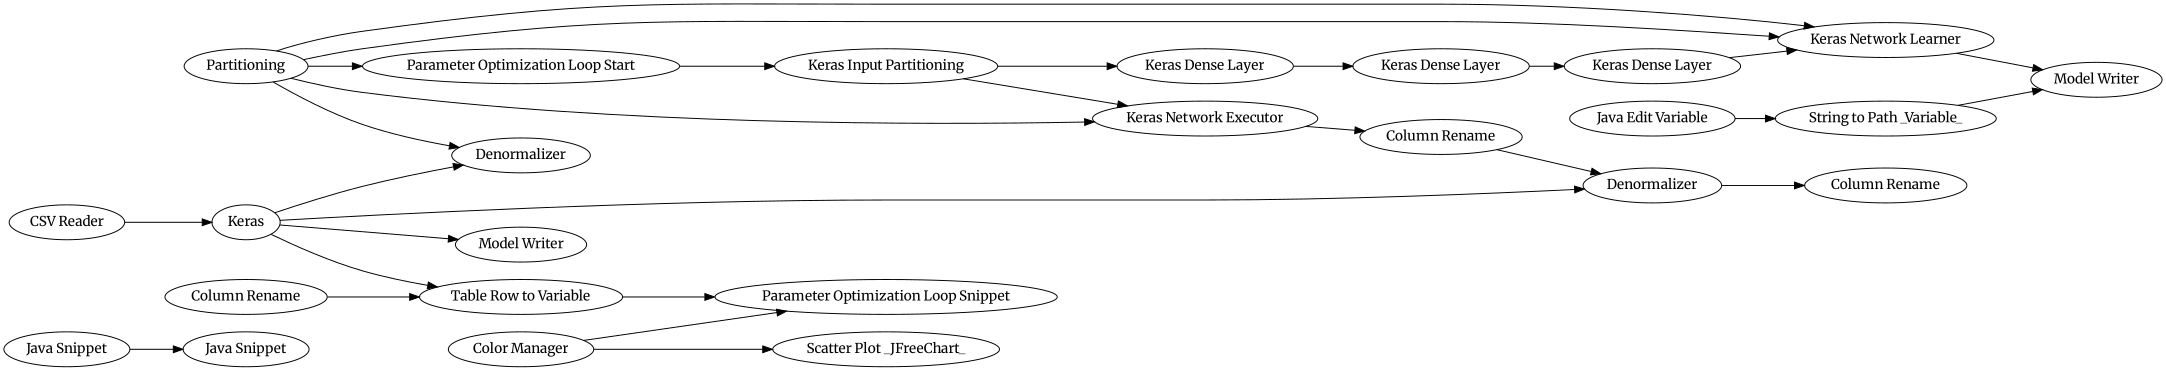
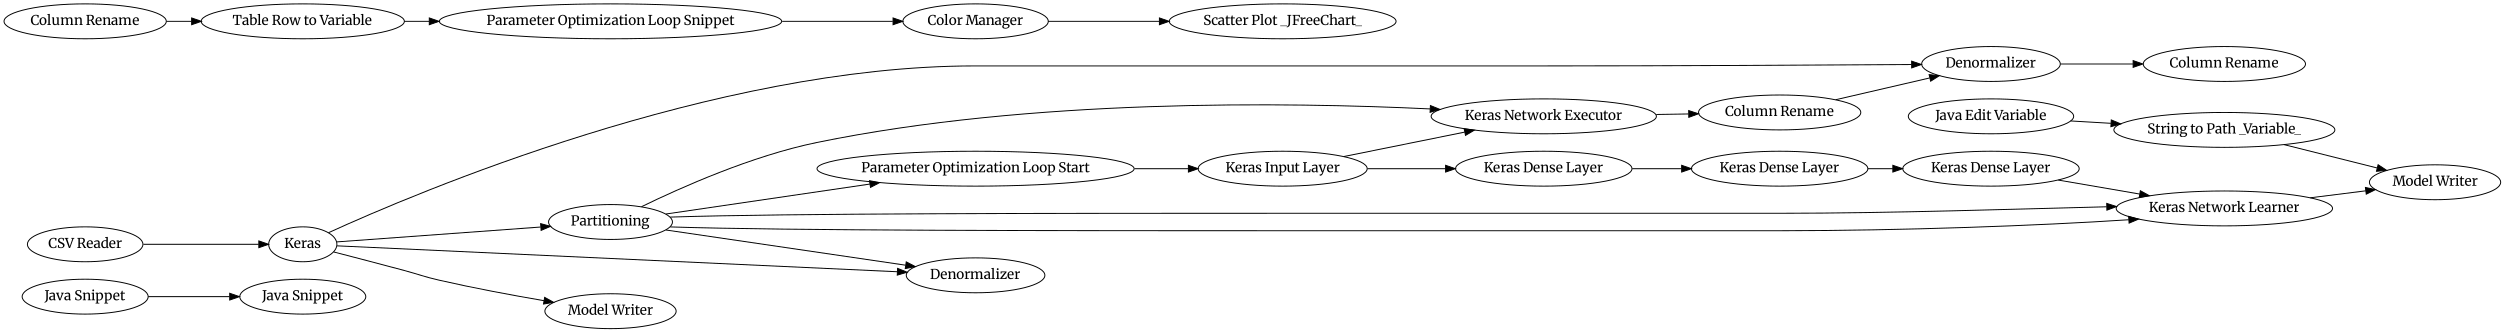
(886, 66) -> (1283, 169)
(347, 266) -> (439, 234)
(680, 326) -> (837, 21)
